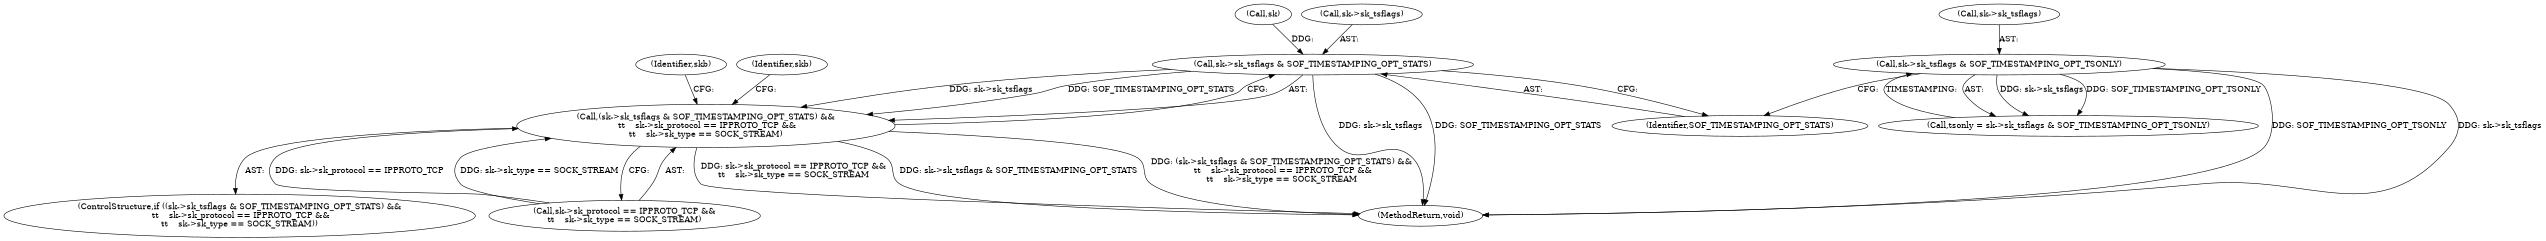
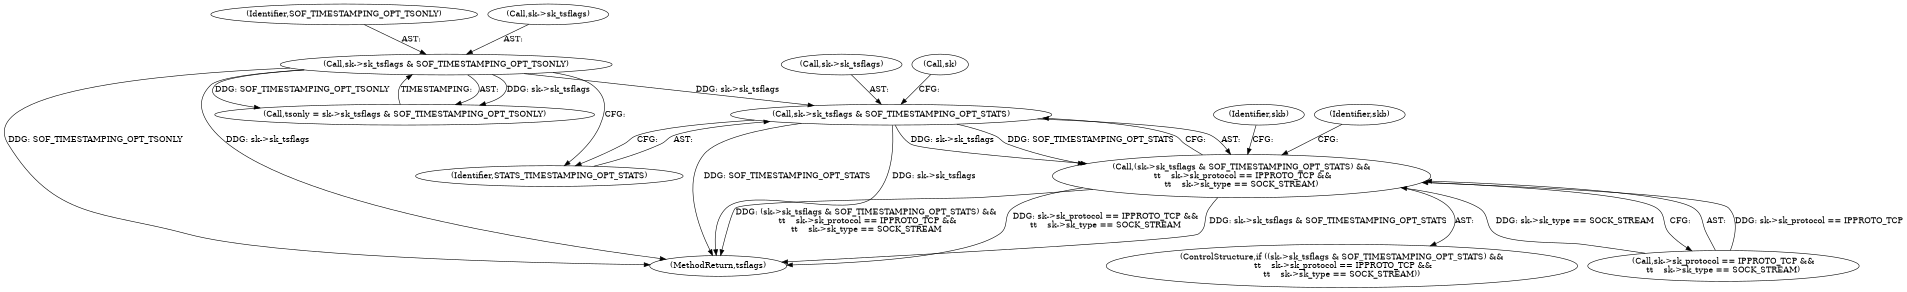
none -> (344, 14)
(1304, 39) -> (931, 90)
none -> (666, 89)
(1740, 126) -> (549, 176)
(1421, 216) -> (718, 266)
